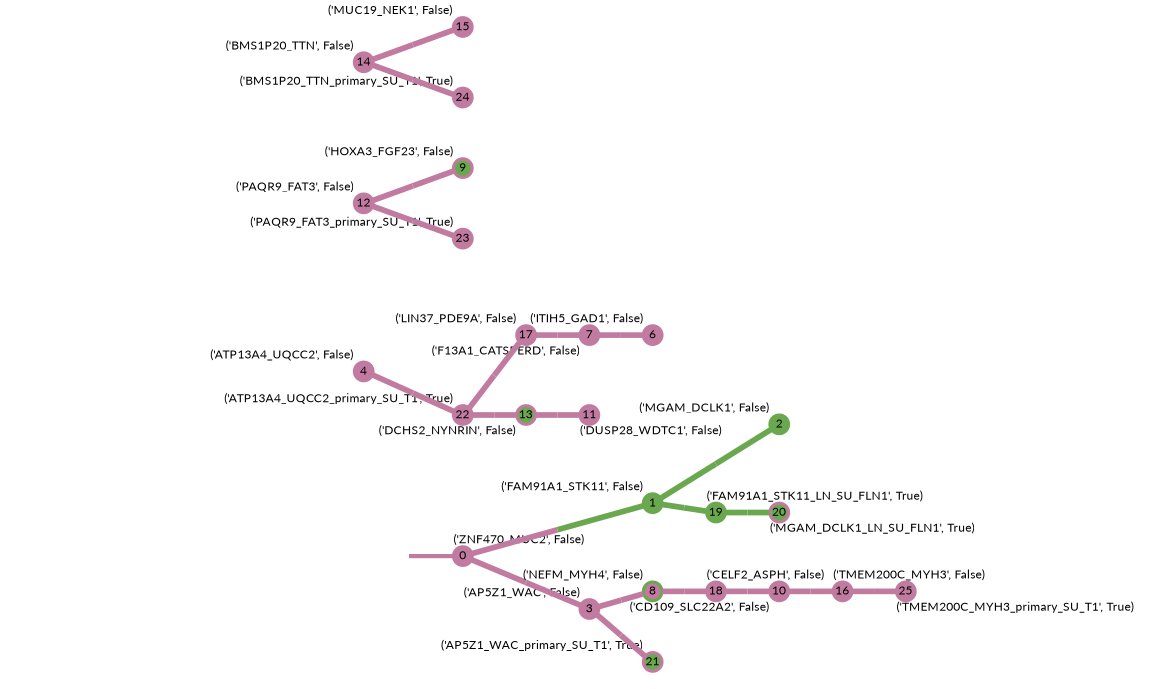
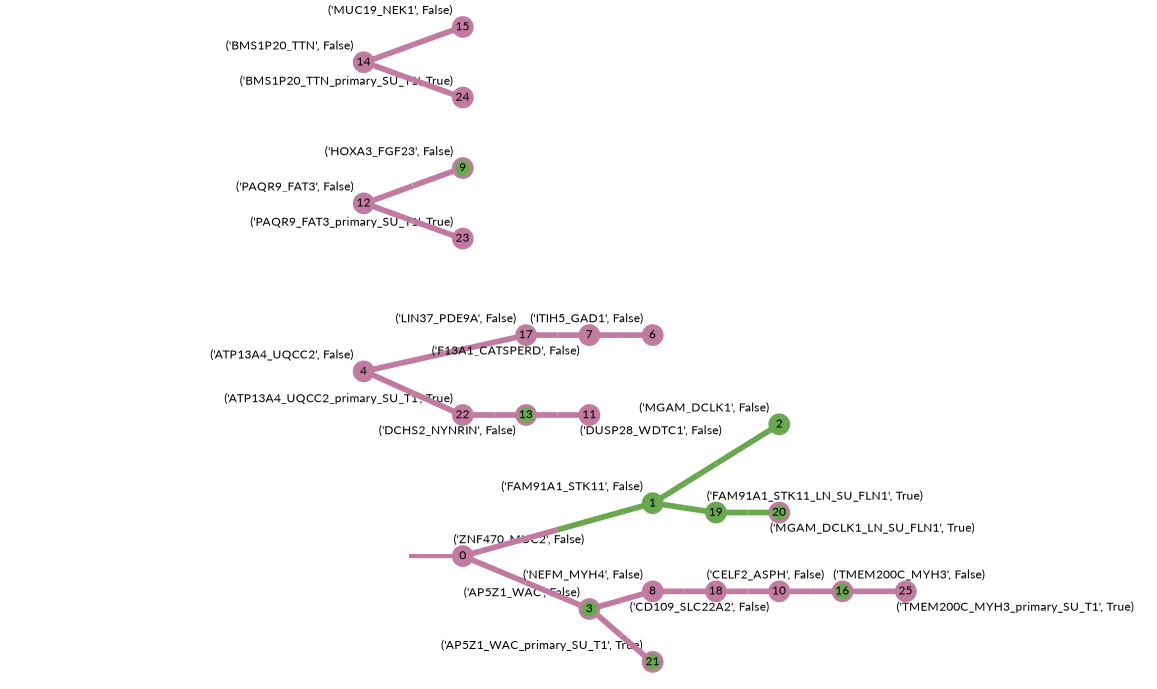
(494, 375) -> (445, 353)
(653, 591) -> (653, 591)
(843, 591) -> (843, 591)
(589, 609) -> (589, 609)
